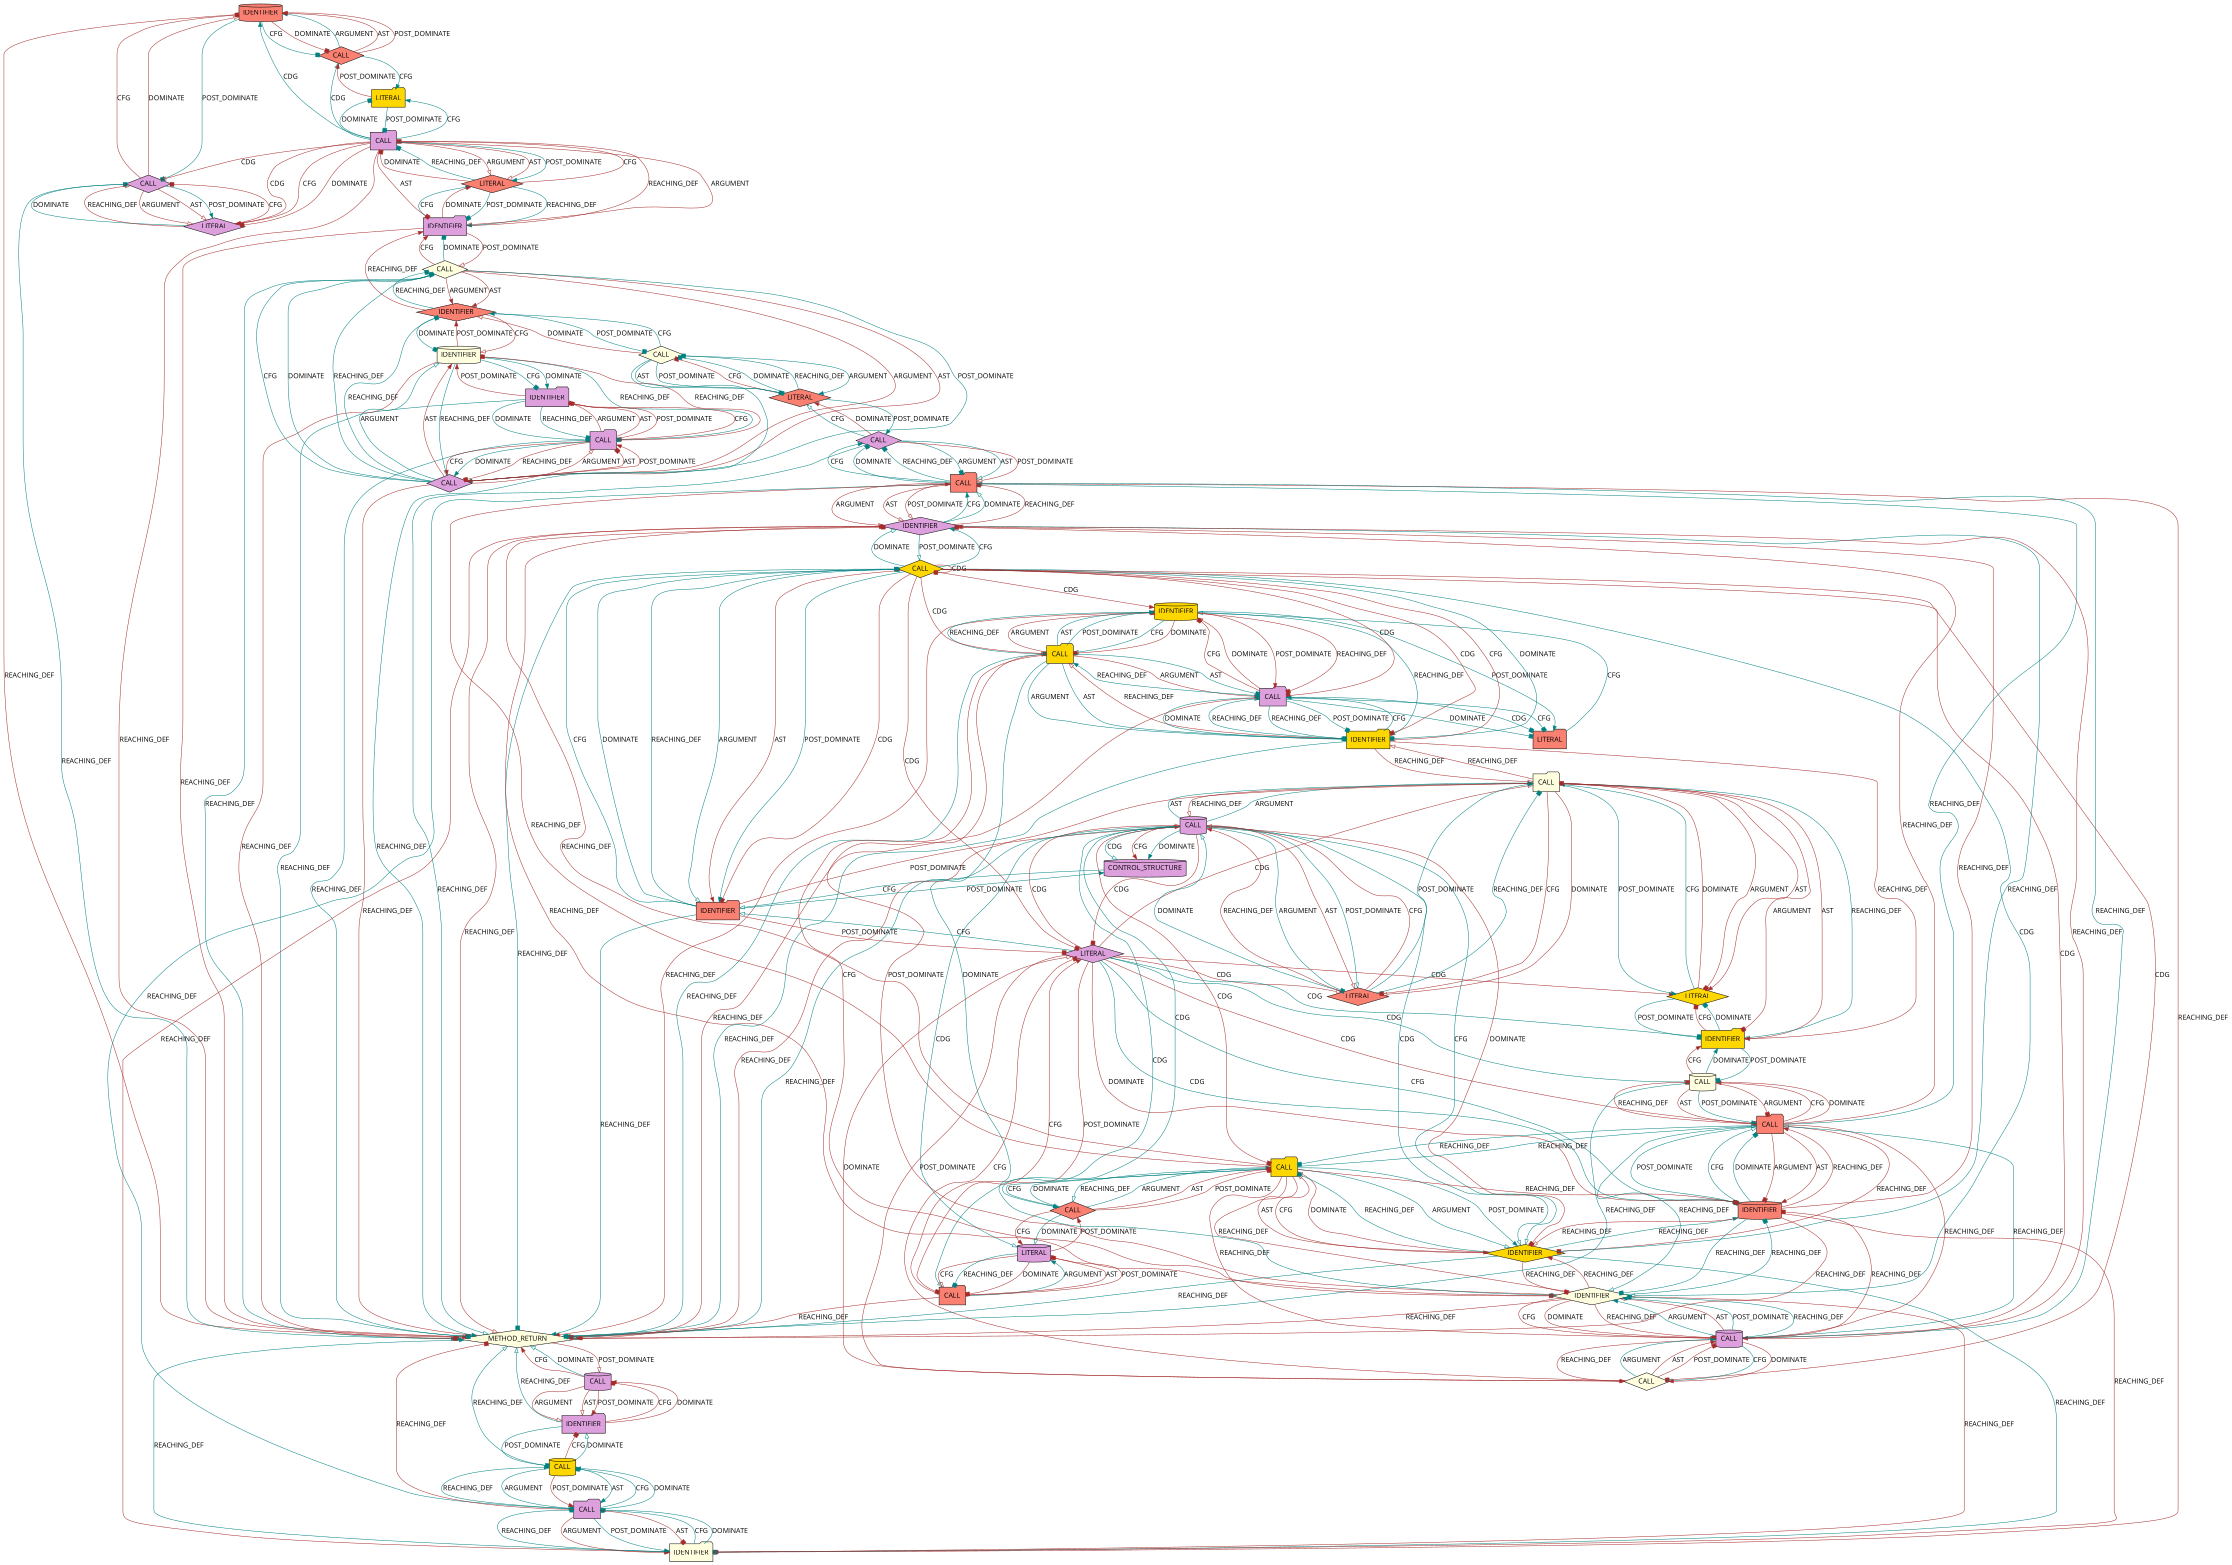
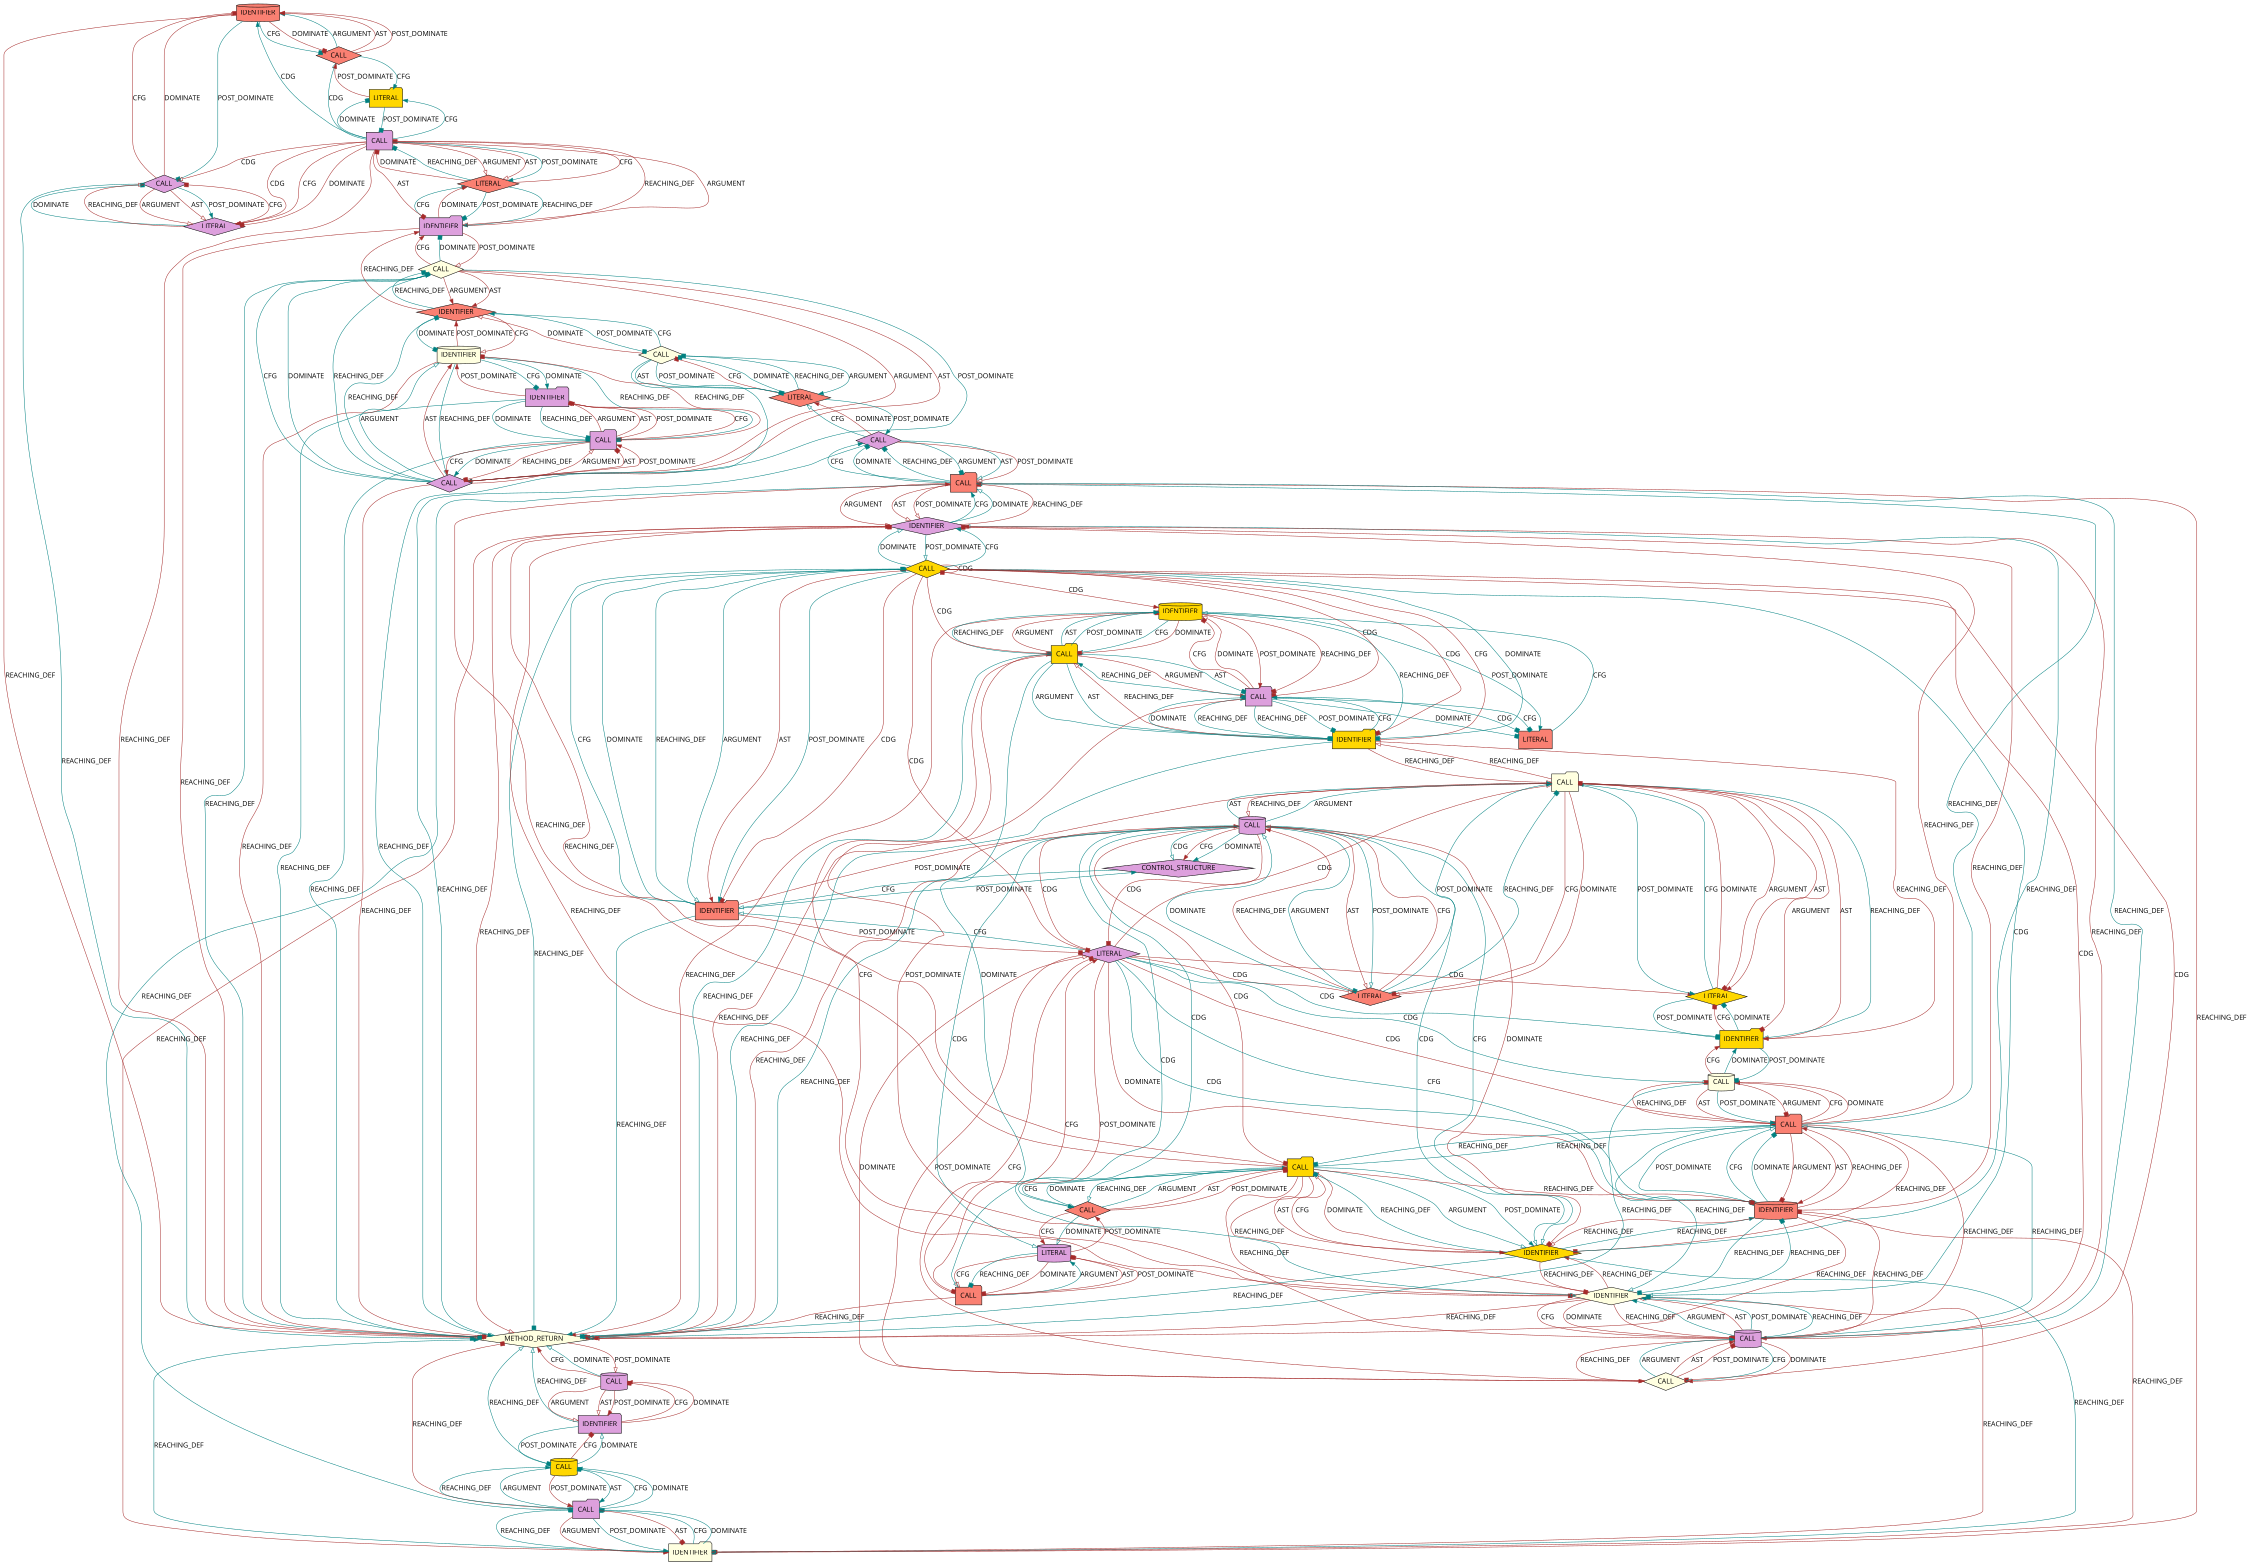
(1145, 868) -> (1179, 868)
